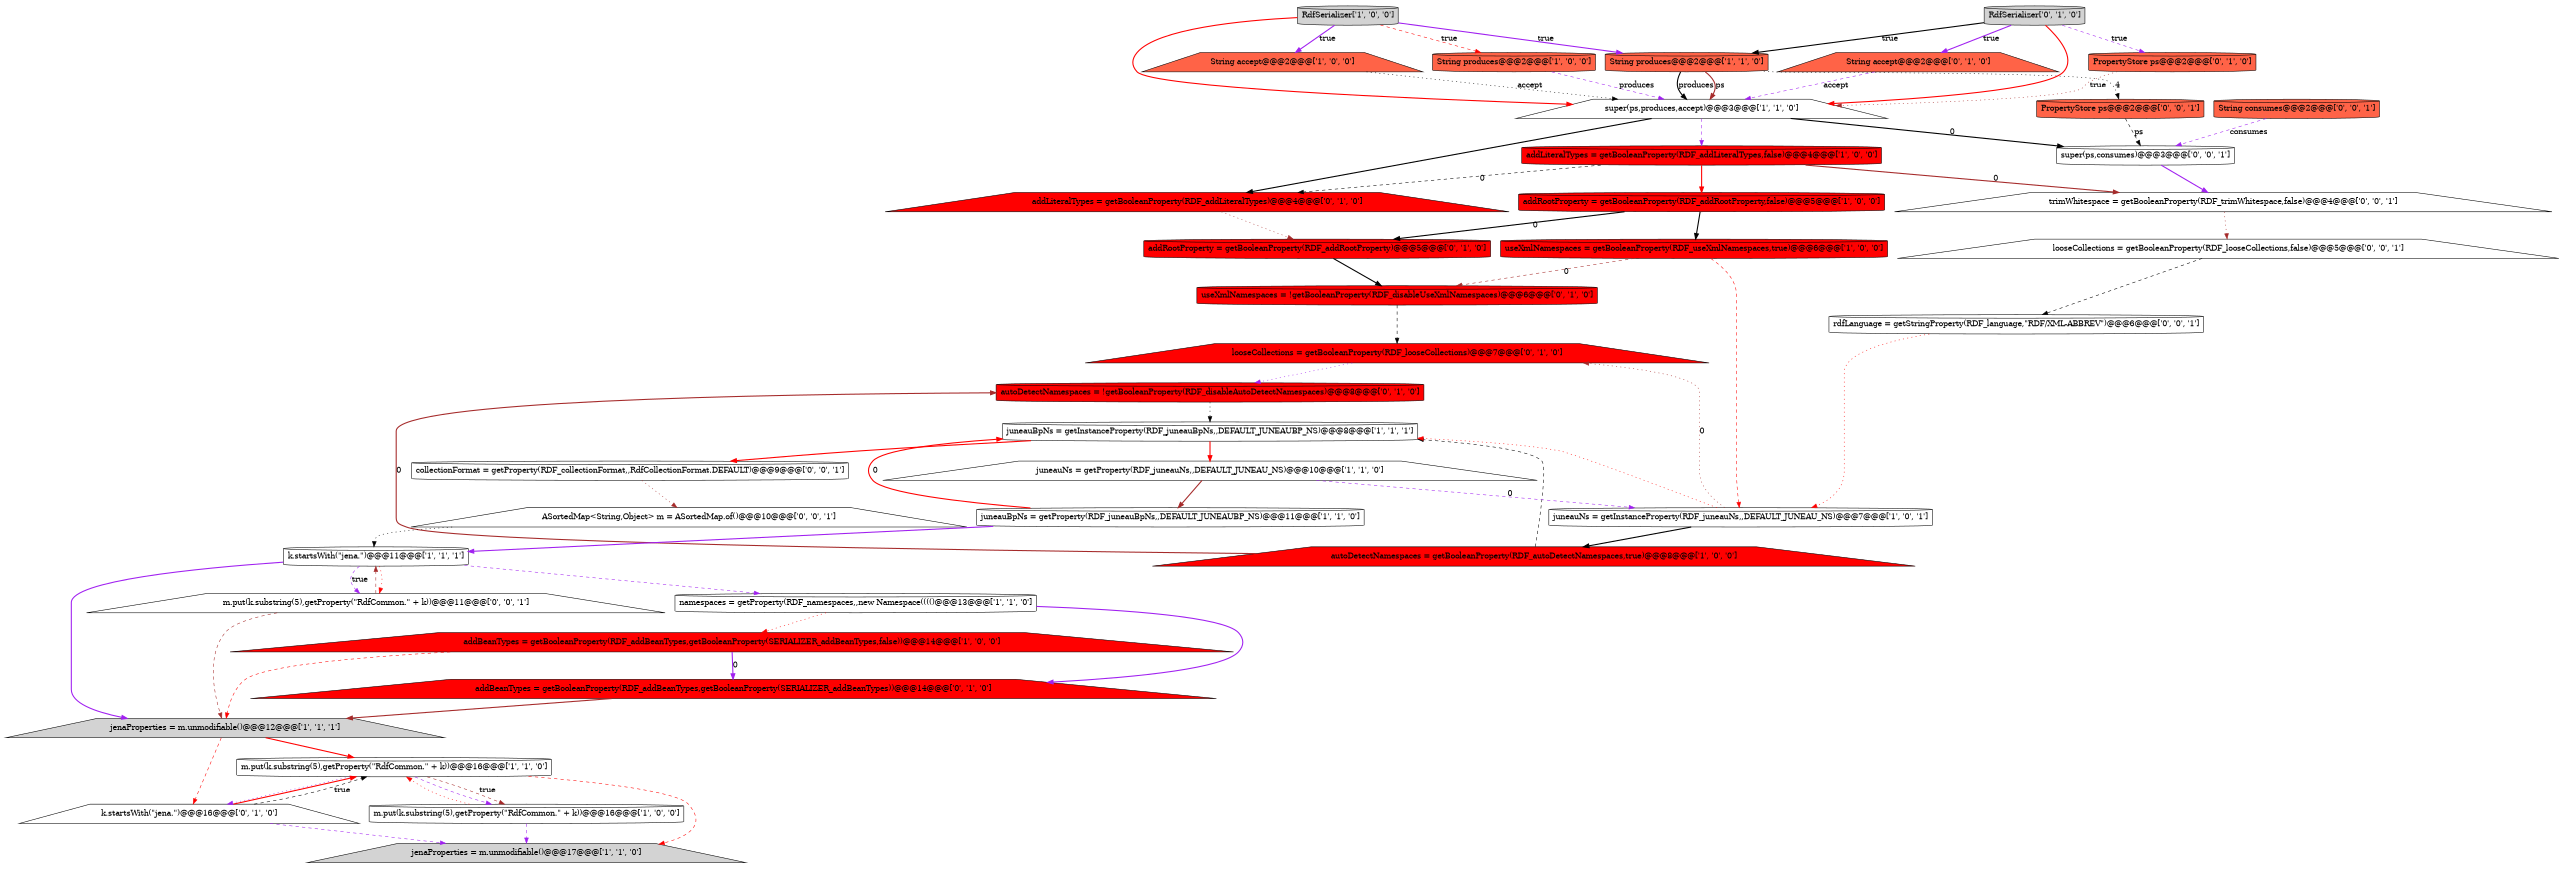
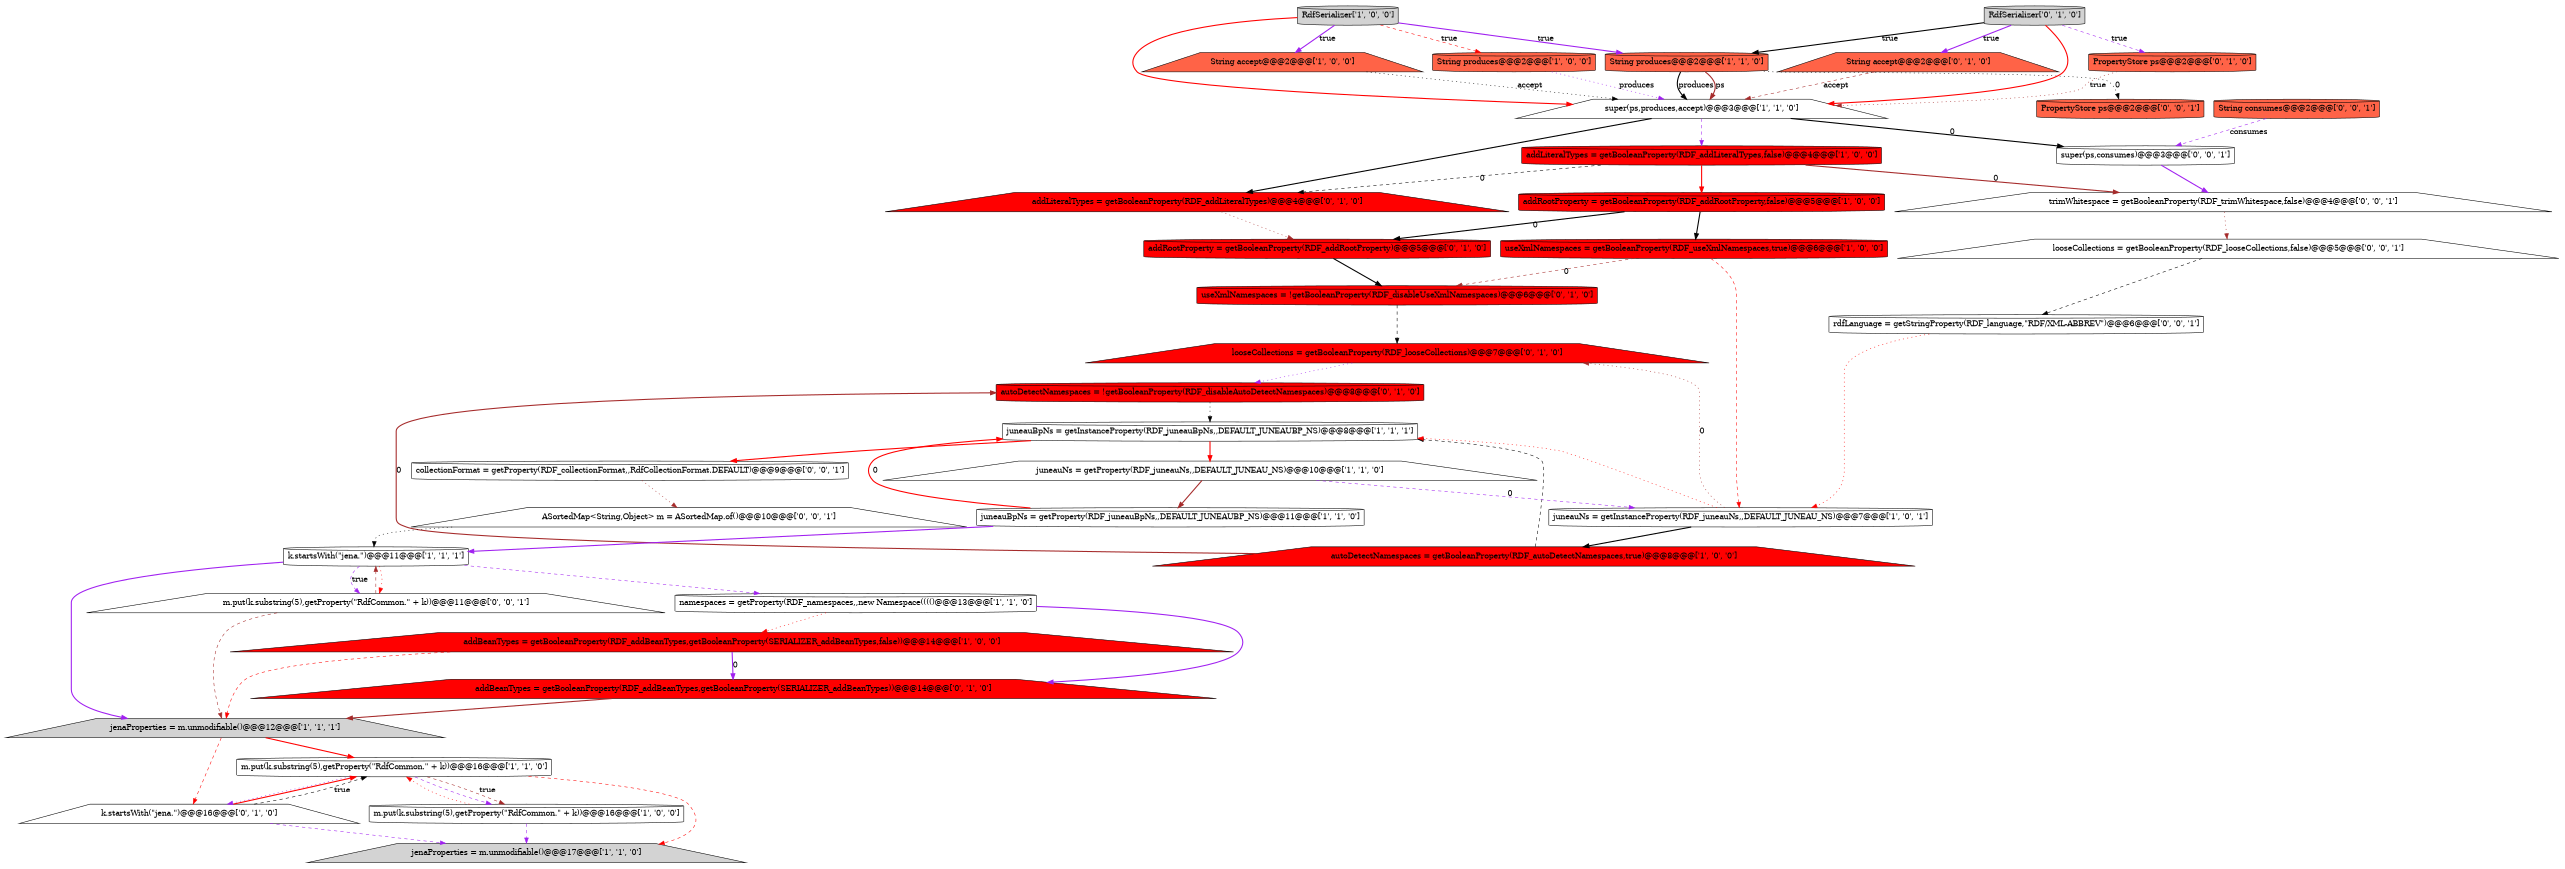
(1605, 85) -> (1605, 85)
(1813, 85) -> (1813, 85)
(2118, 86) -> (2118, 86)
(2132, 130) -> none
